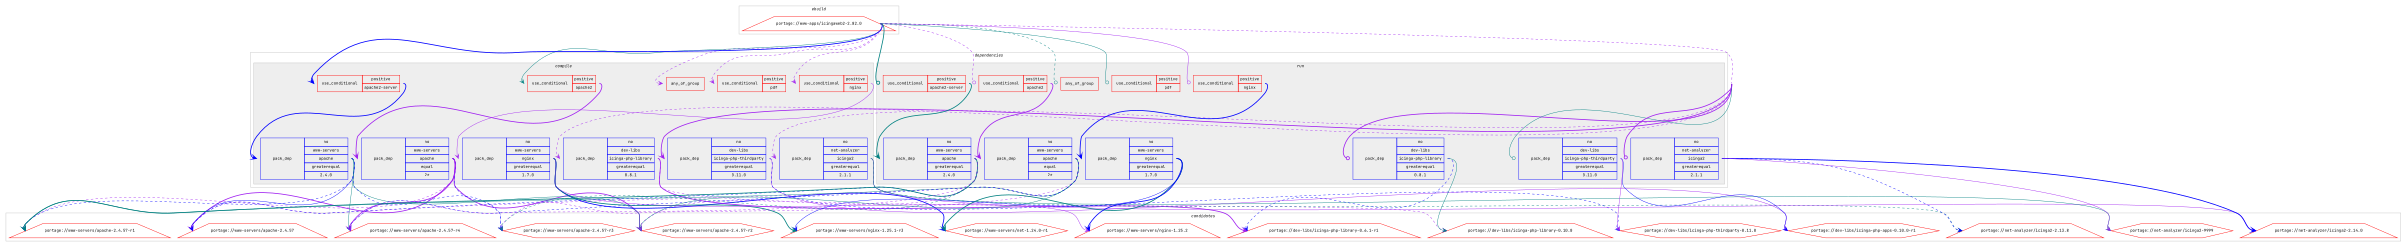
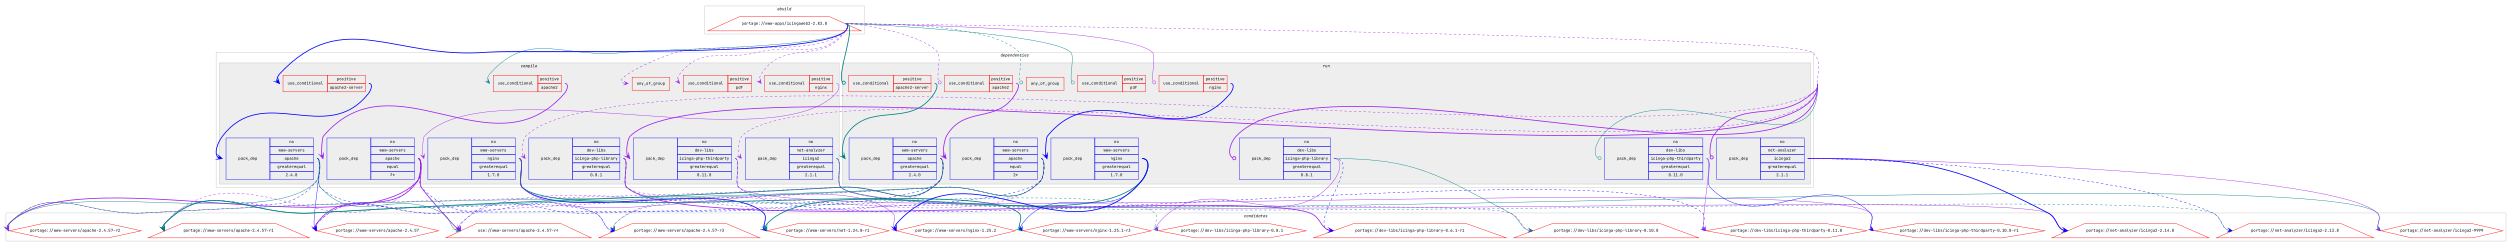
(253, 231) -> (378, 231)
(415, 231) -> (519, 231)
(569, 231) -> (679, 231)
(860, 231) -> (1087, 231)
(1148, 231) -> (956, 231)
none -> (1232, 231)
(1864, 231) -> (1959, 231)
